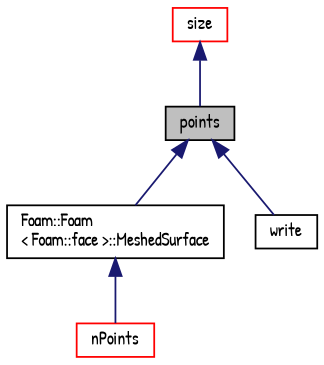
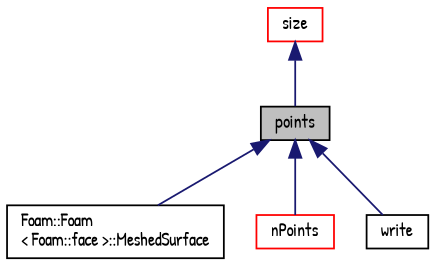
(115, 300) -> (295, 187)
